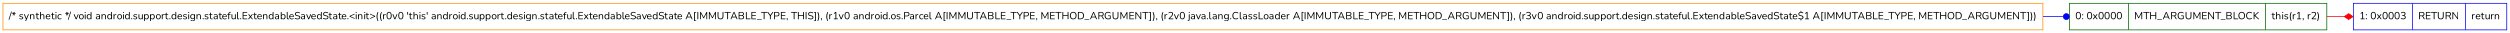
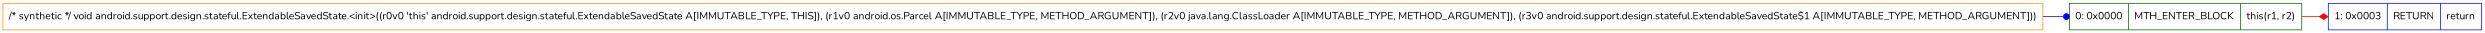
(2197, 16) -> (2184, 16)
